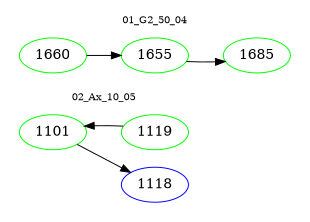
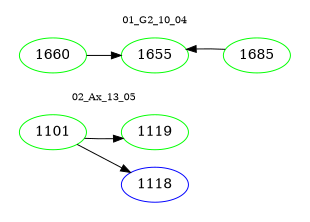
(155, 21) -> (155, 21)
(201, 62) -> (211, 49)
(104, 98) -> (104, 98)
(109, 126) -> (99, 139)
